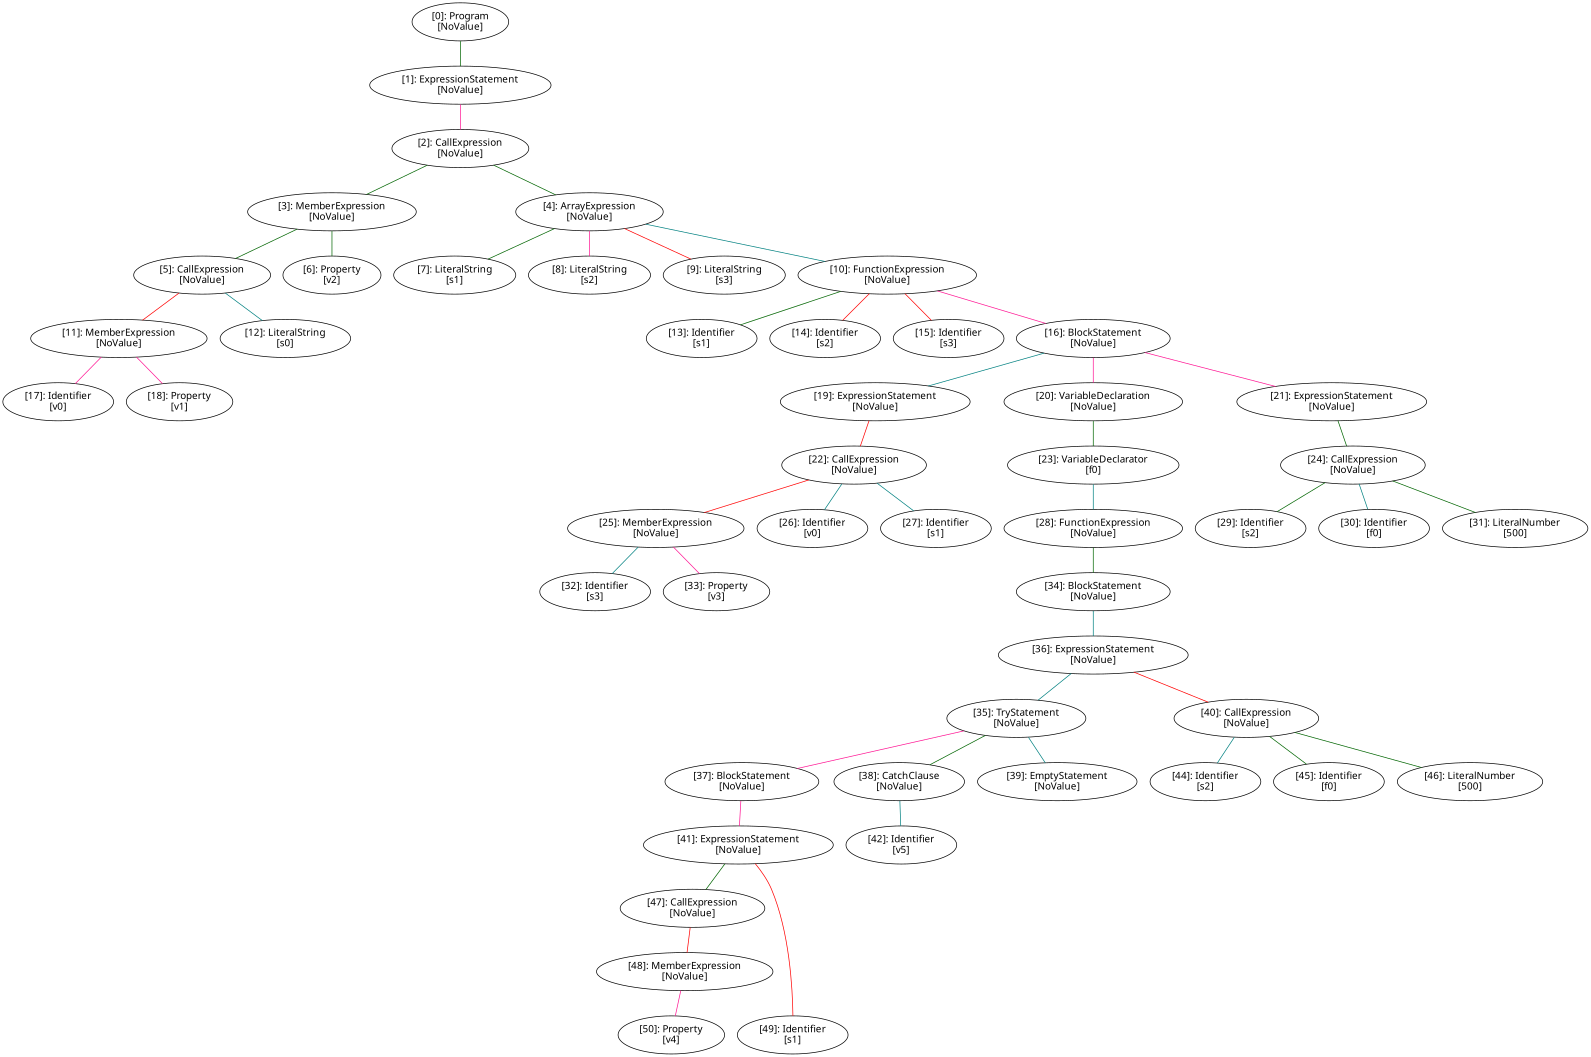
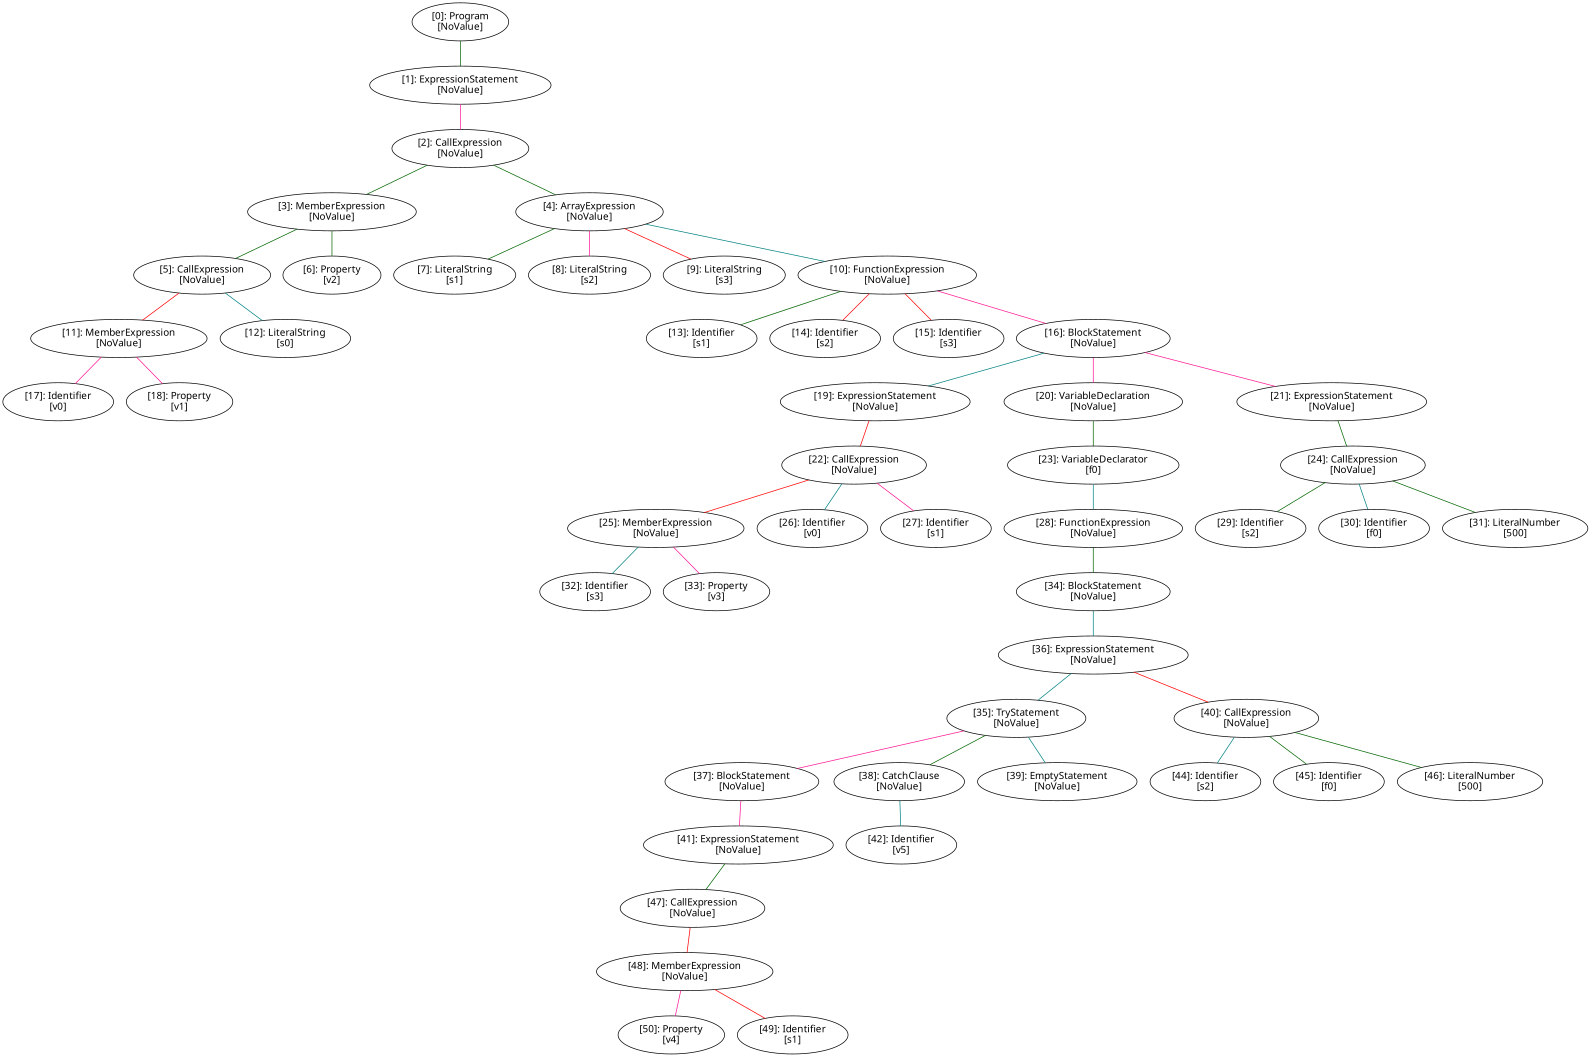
(895, 497) -> (895, 497)
(785, 937) -> (740, 1004)
